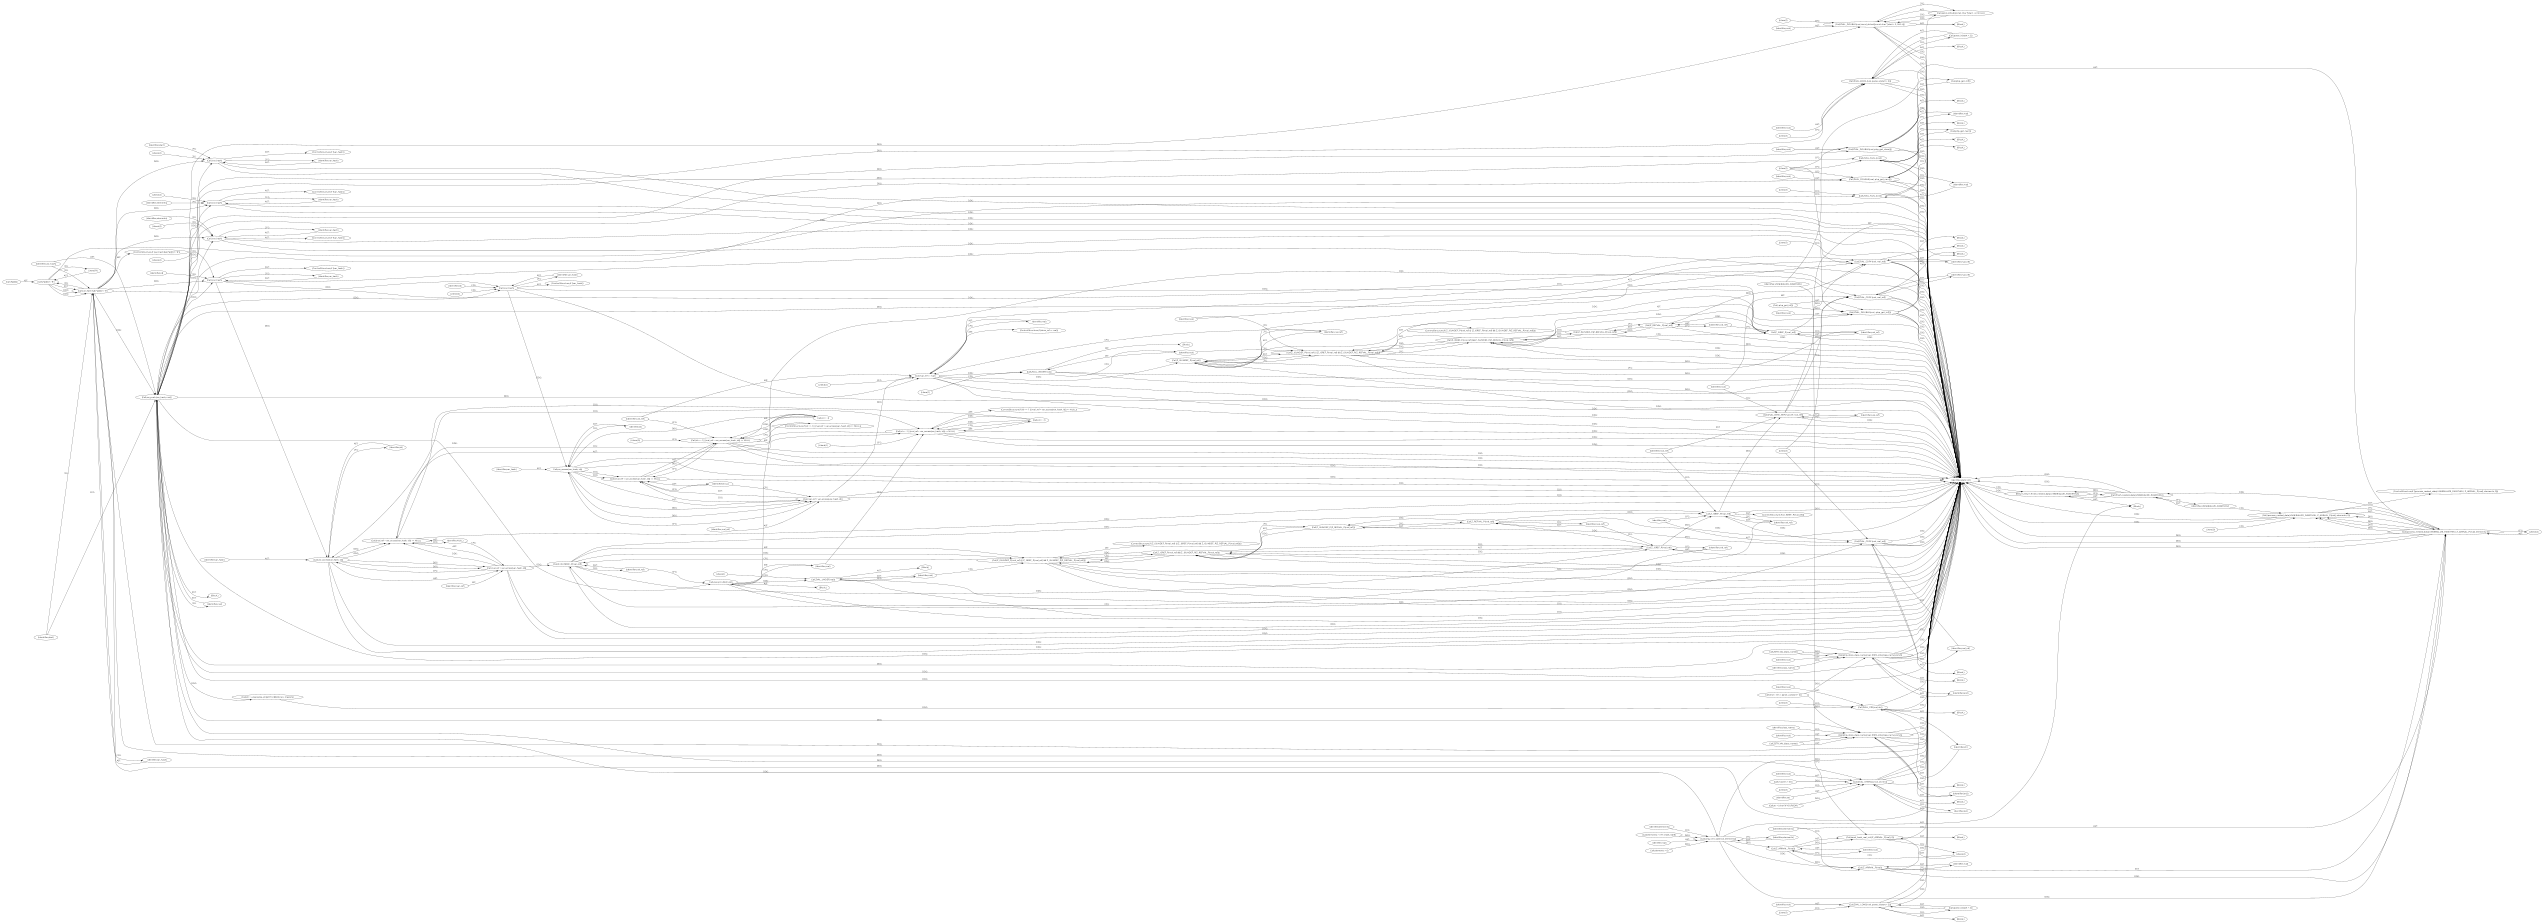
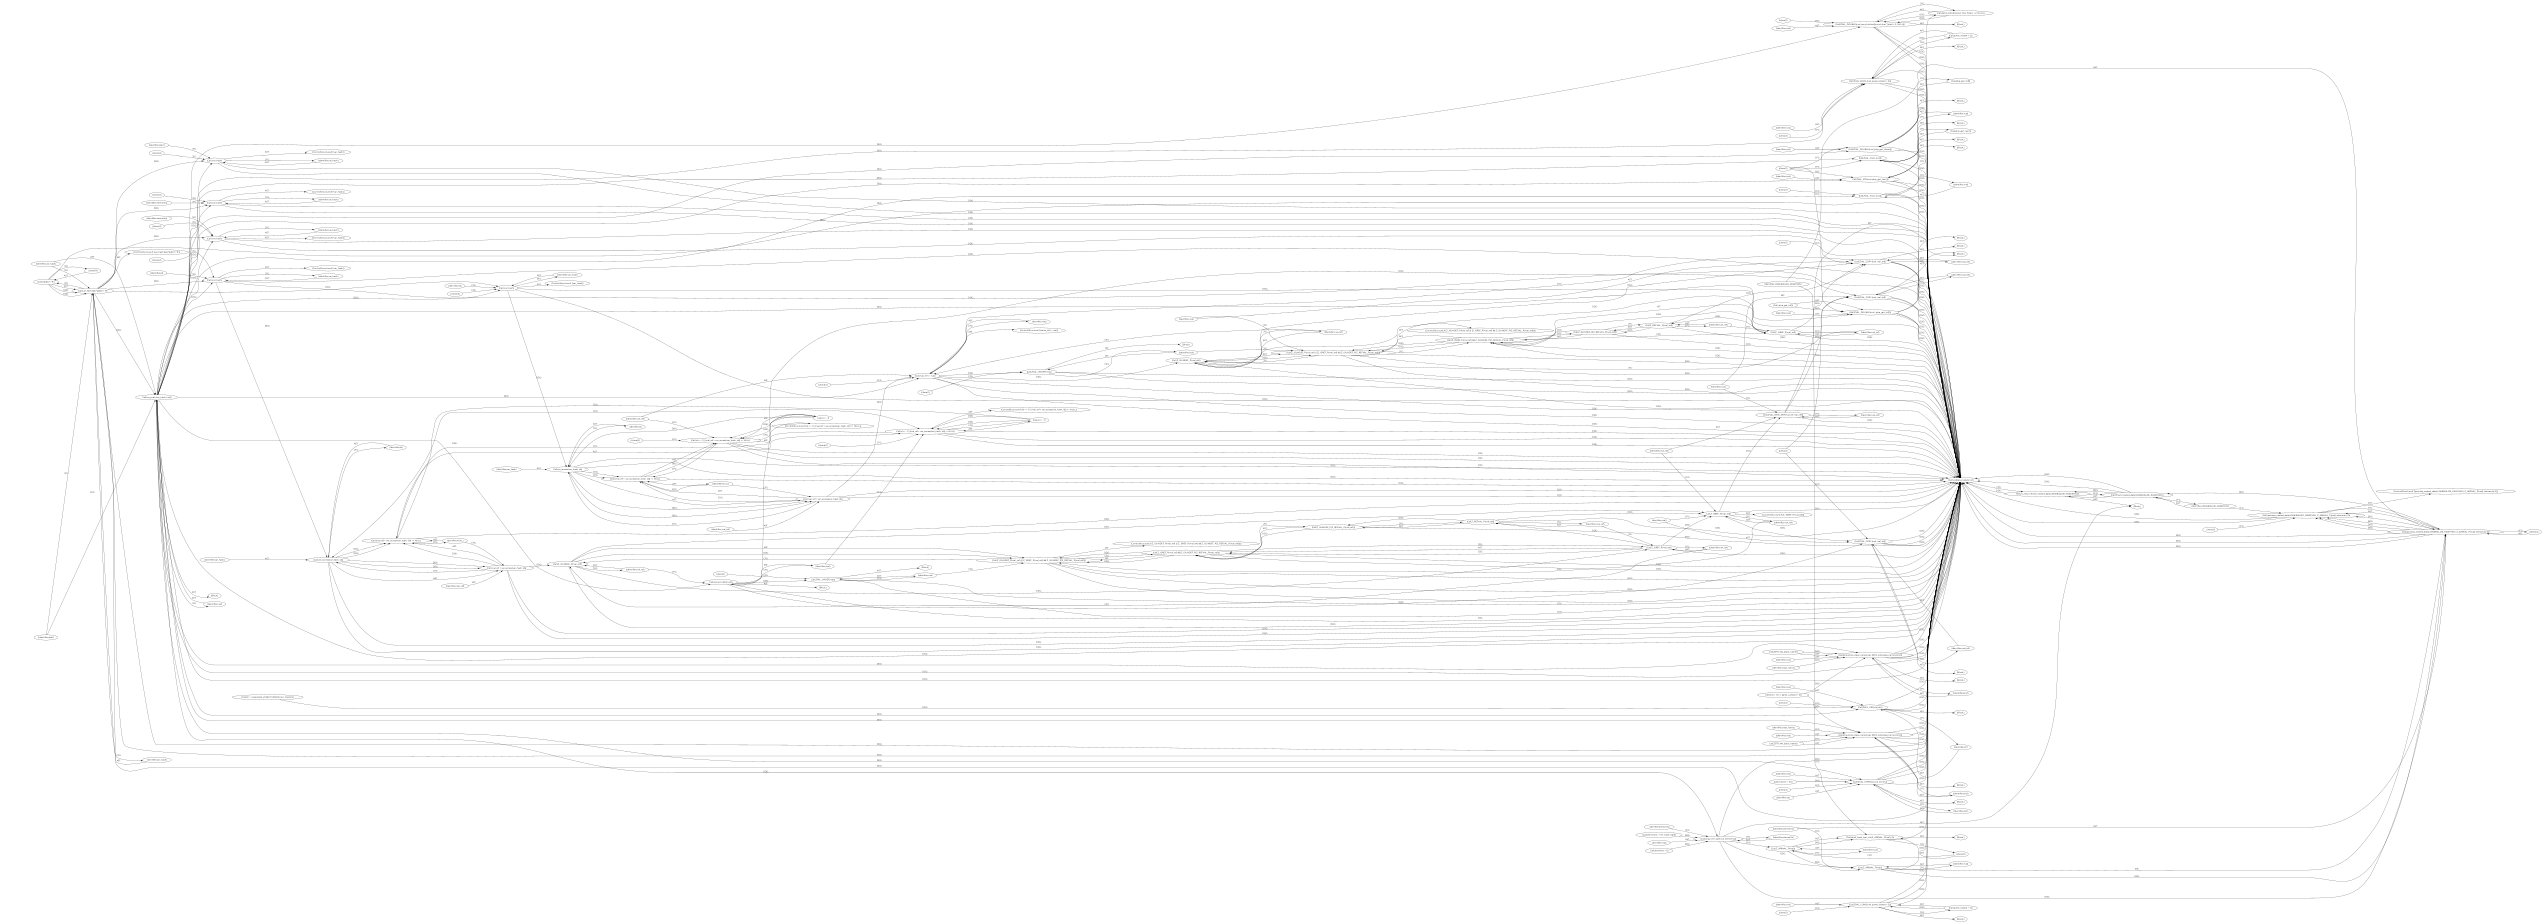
(1870, 179) -> (1870, 179)
(12, 282) -> none
(1961, 480) -> (1961, 480)
(175, 618) -> (871, 715)
(1783, 806) -> none
